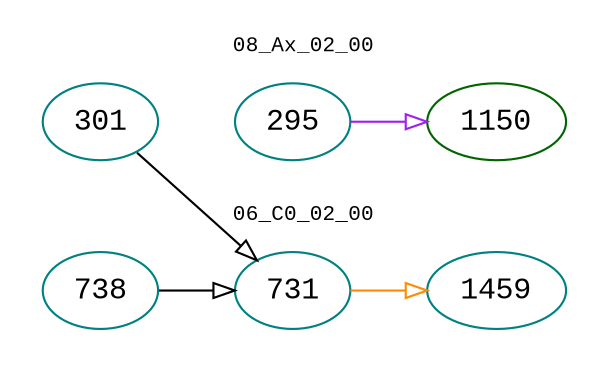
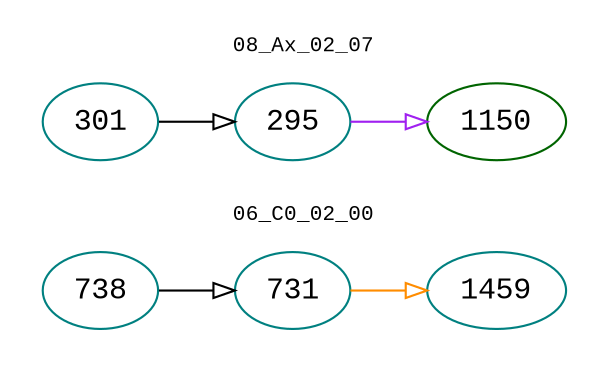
(304, 46) -> (304, 46)
(199, 209) -> (186, 122)
